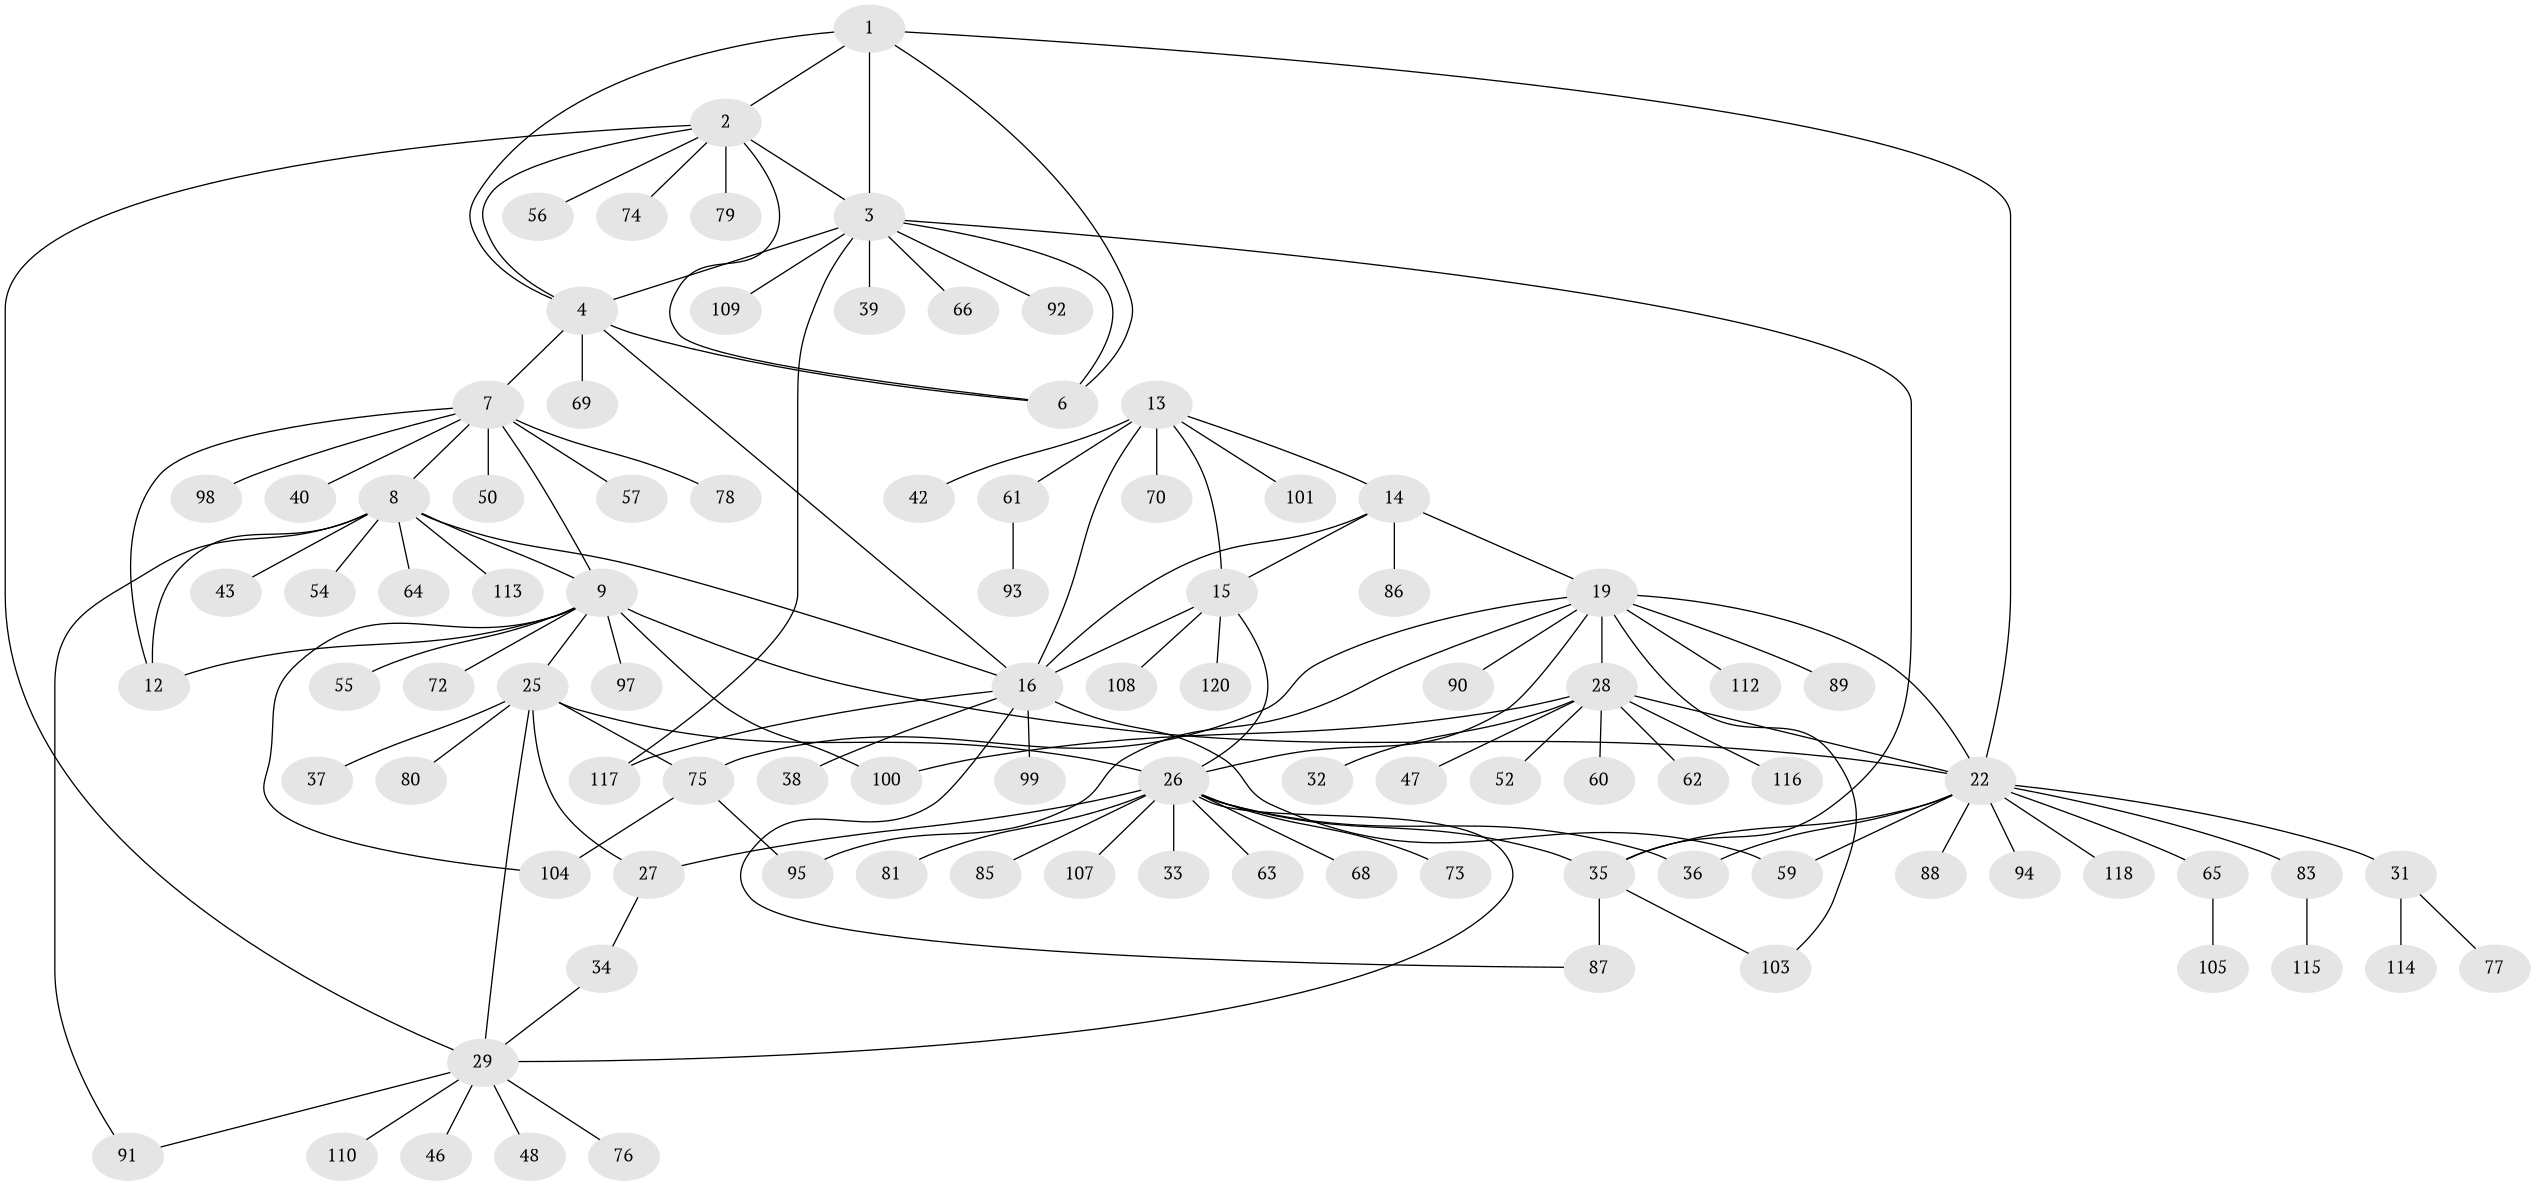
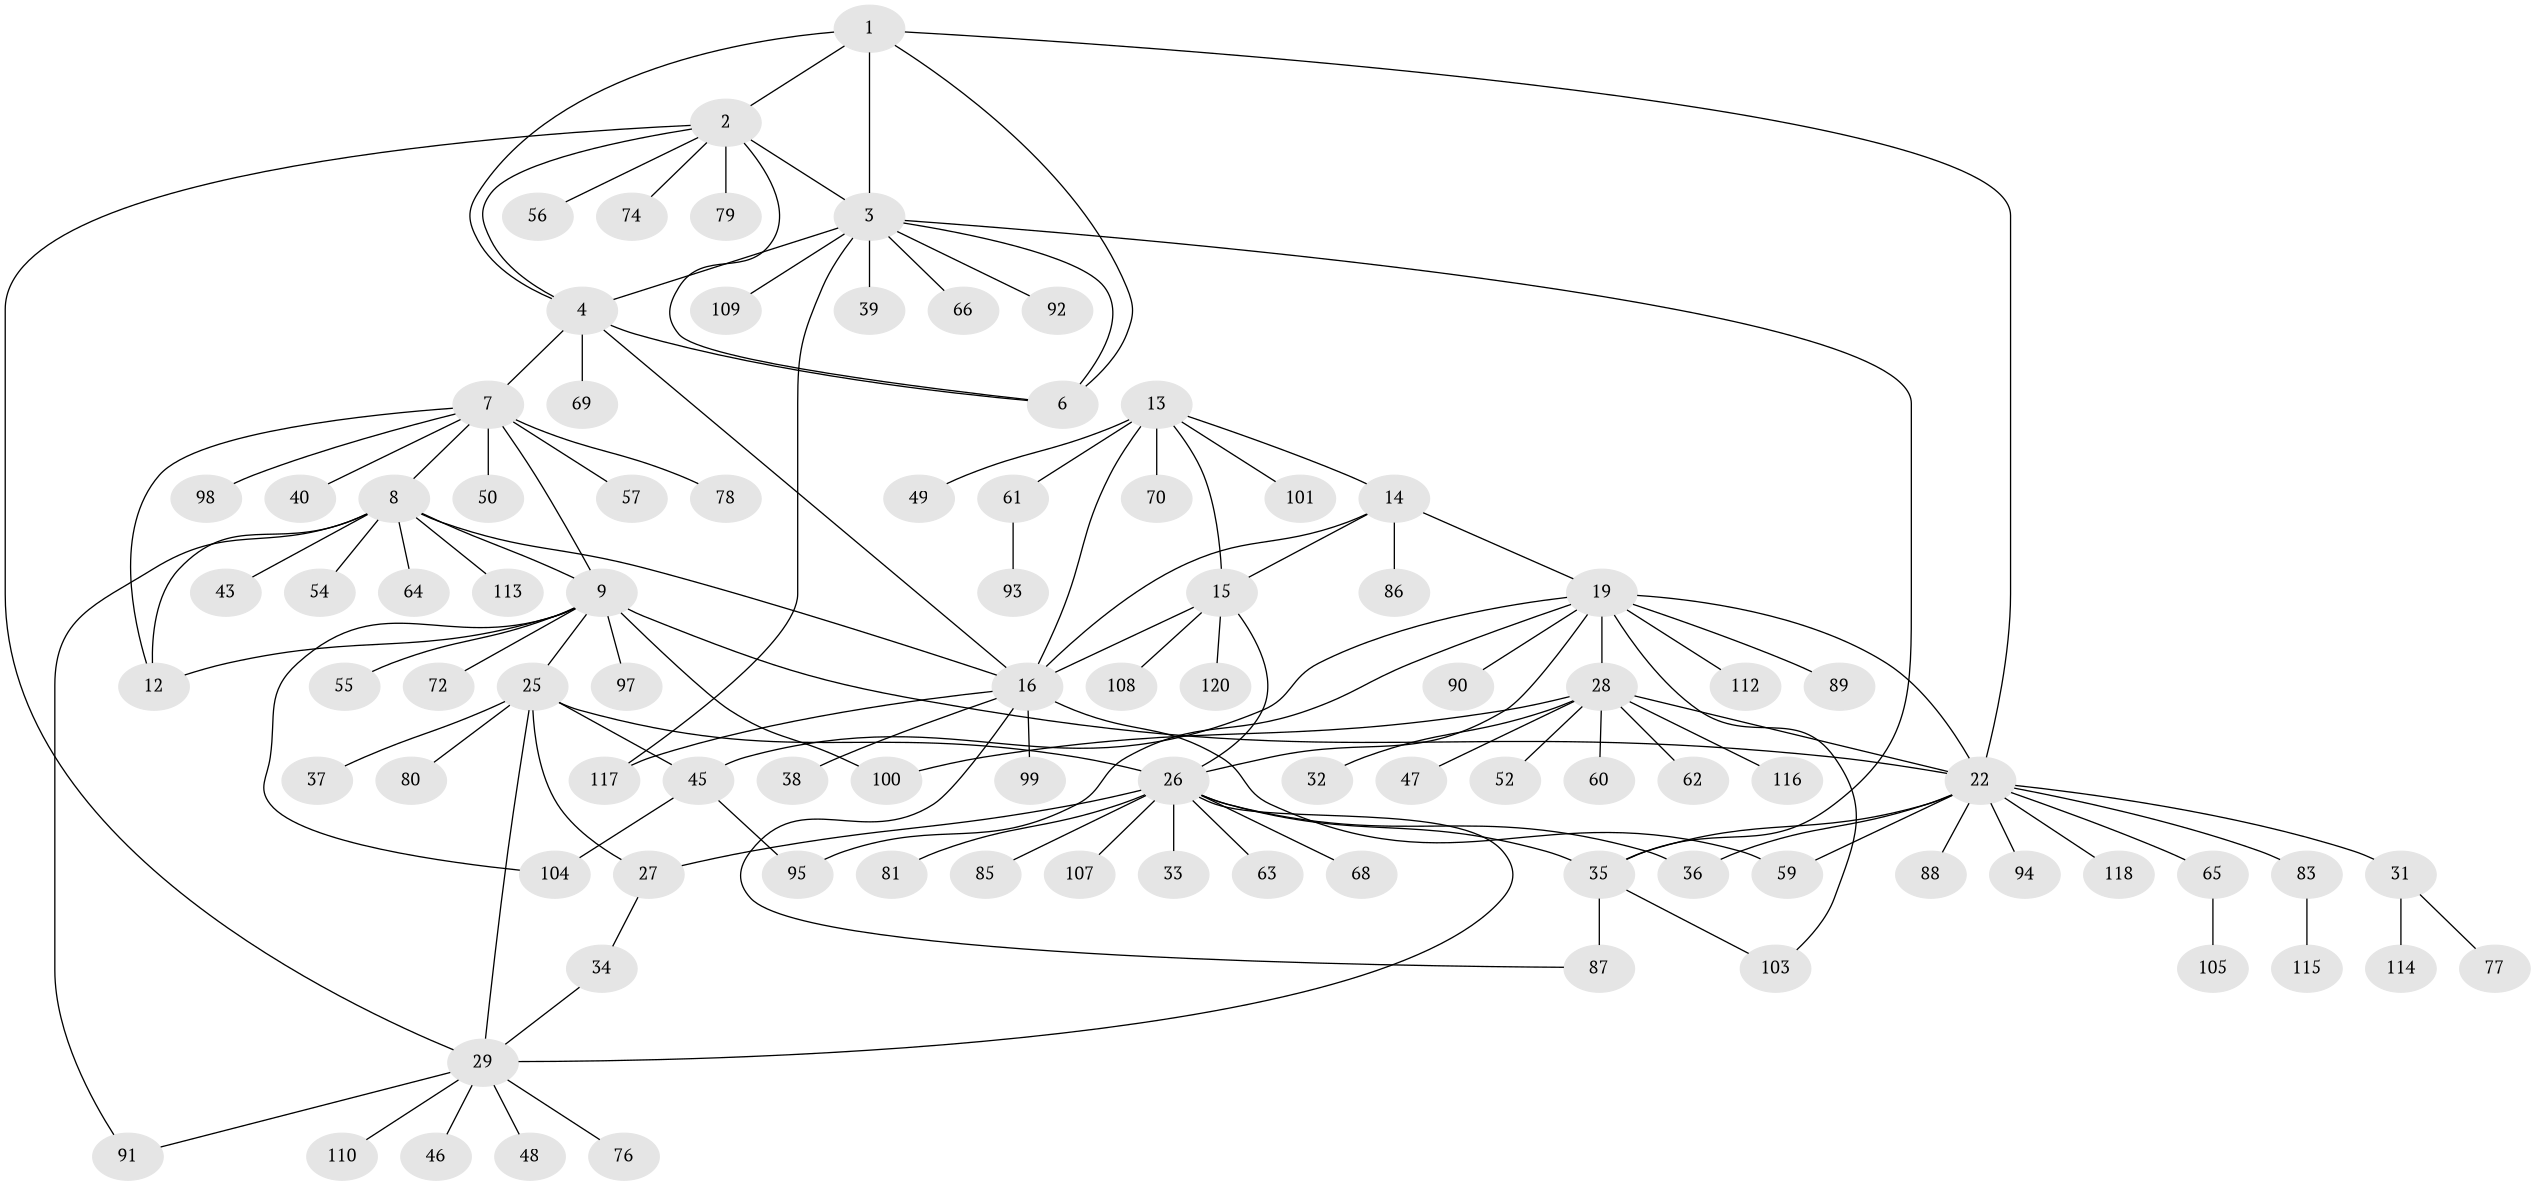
(919, 499) -> (919, 499)
(698, 781) -> (698, 781)
(1456, 875) -> none
